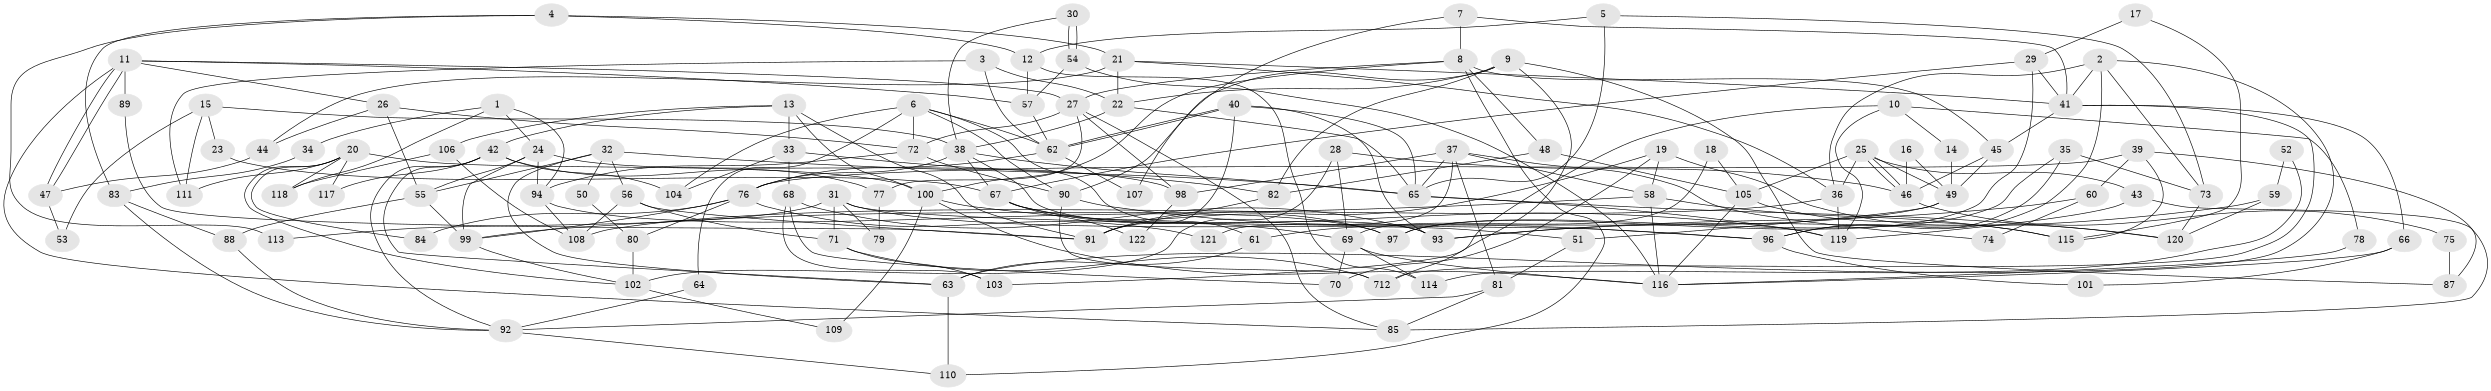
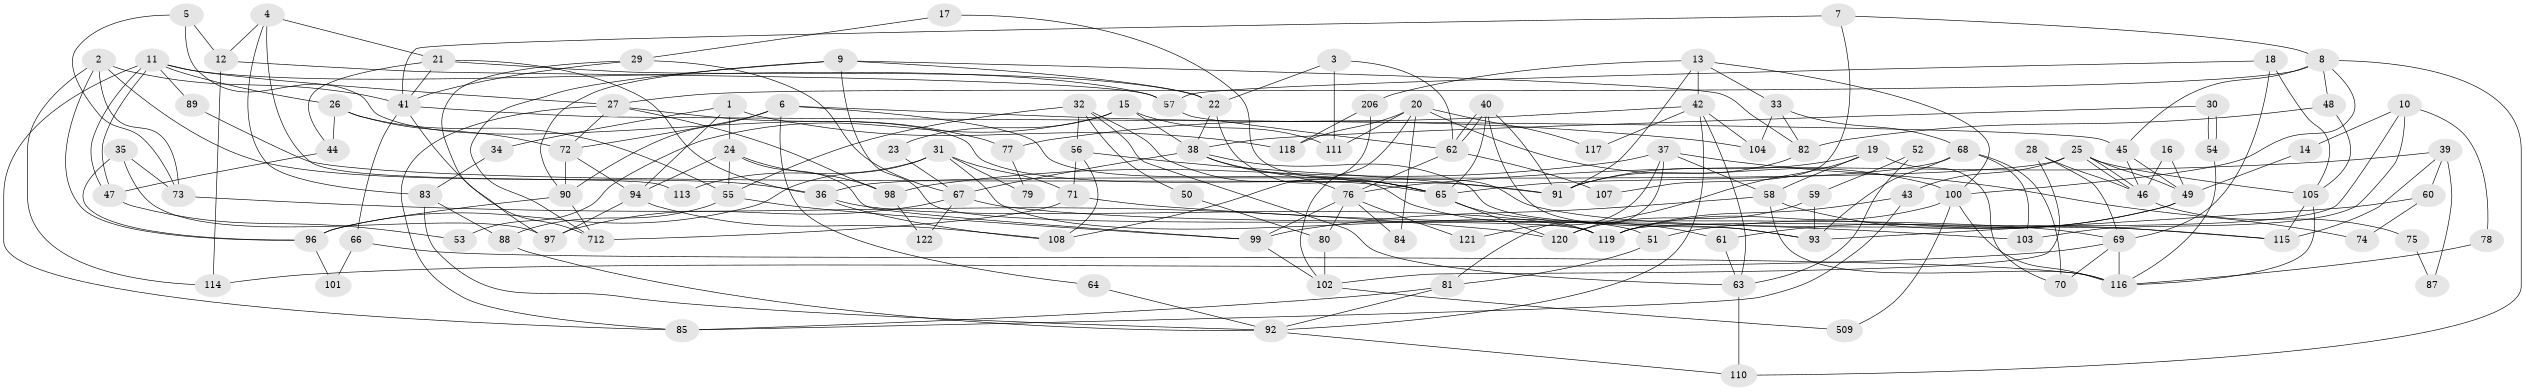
(1046, 87) -> (1744, 72)
(1004, 131) -> none
(447, 150) -> (1370, 105)
(1433, 173) -> (1705, 179)
(1892, 262) -> (1176, 222)
(834, 331) -> (1845, 331)
